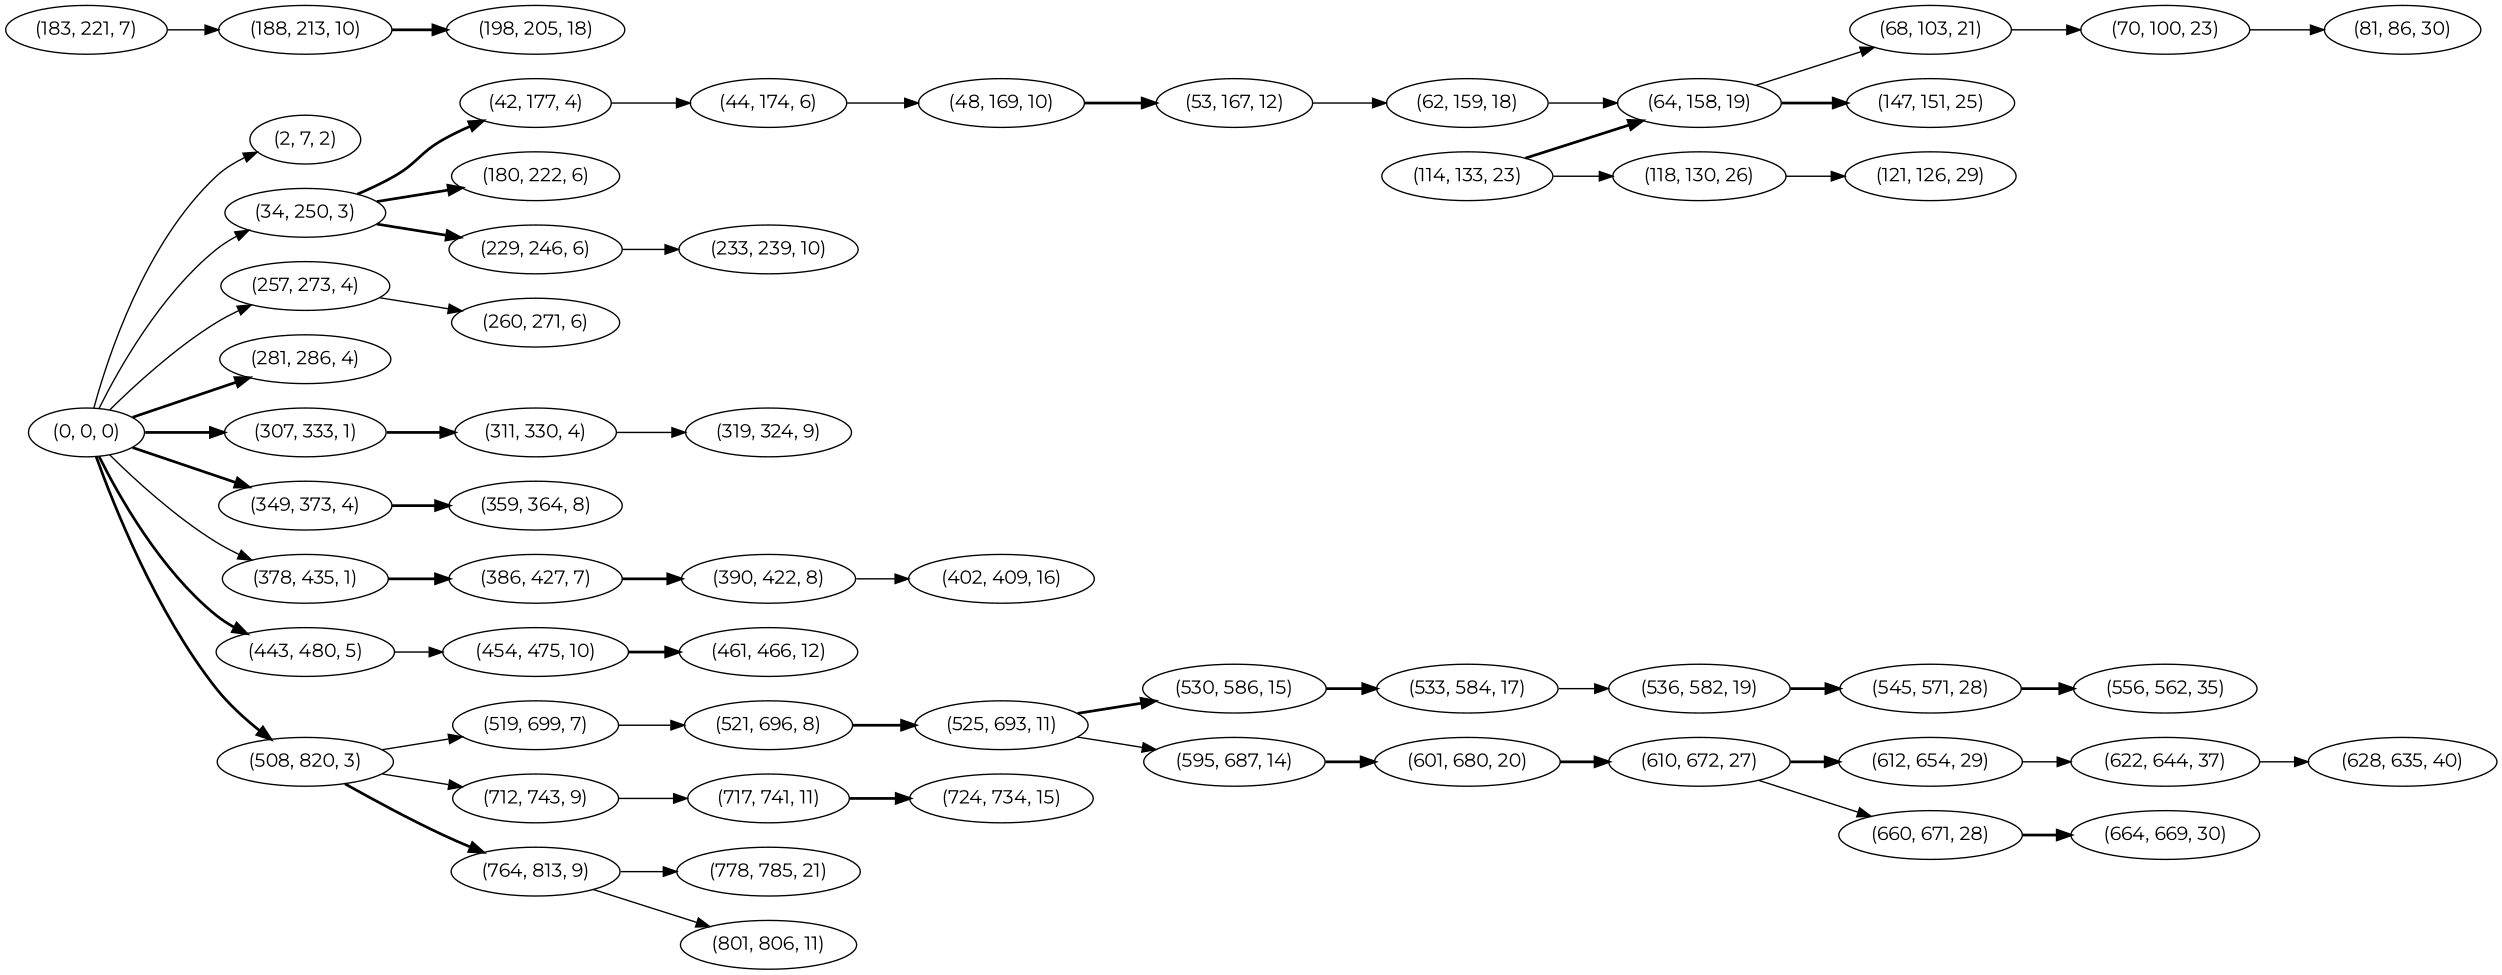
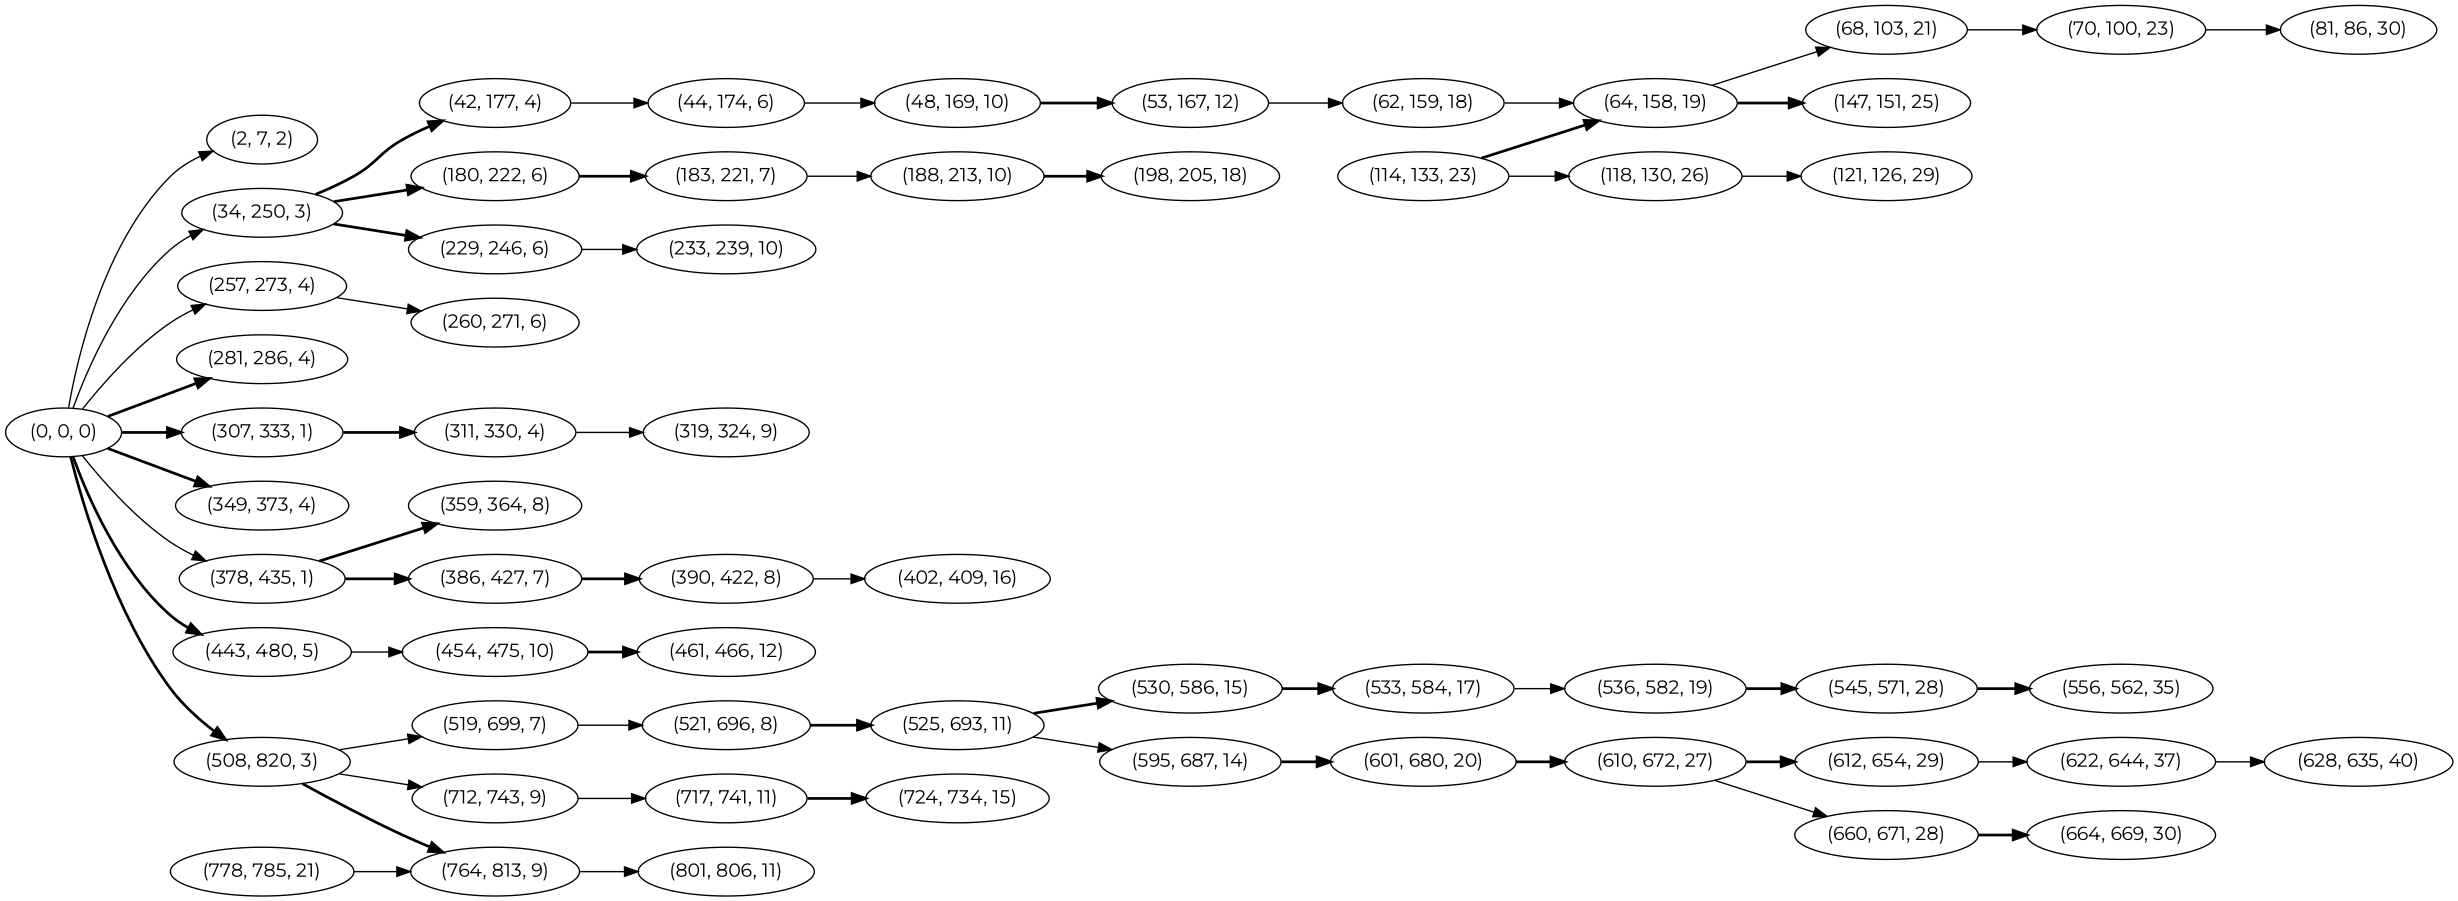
none -> (605, 176)
(414, 506) -> (372, 544)
(642, 872) -> (375, 872)
